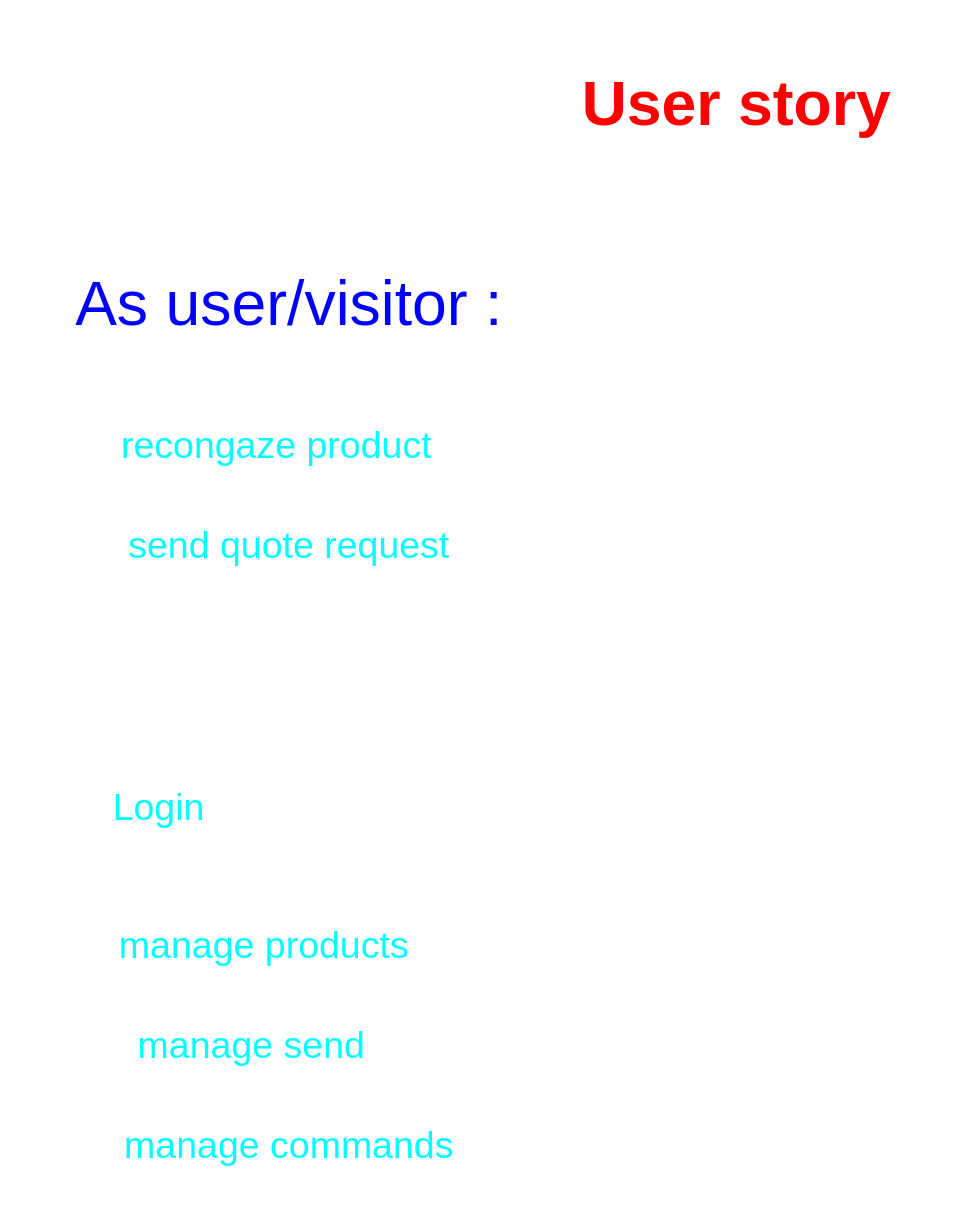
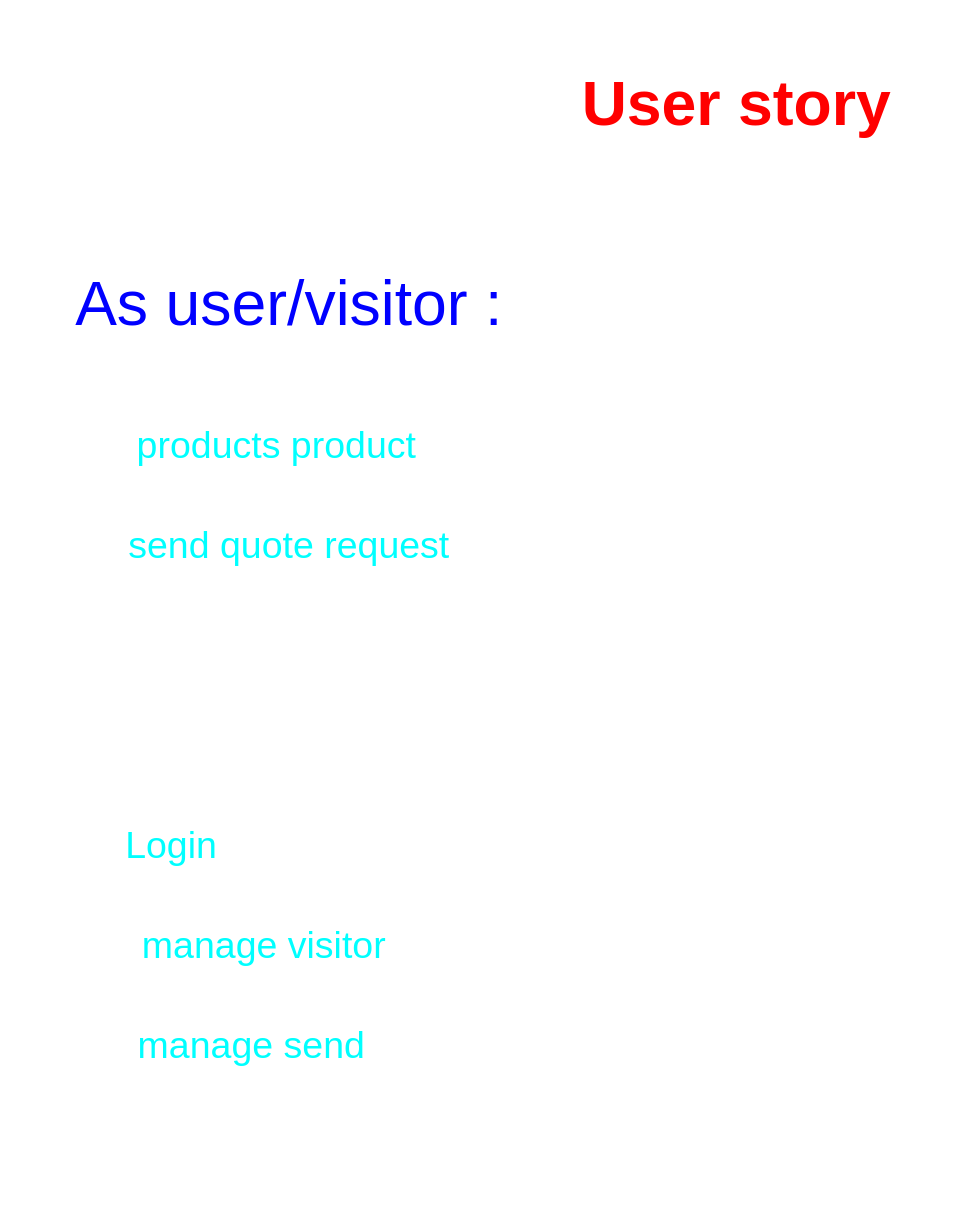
(278, 439) -> (278, 439)
(164, 801) -> (176, 839)
(265, 939) -> (265, 939)
(289, 1139) -> none
